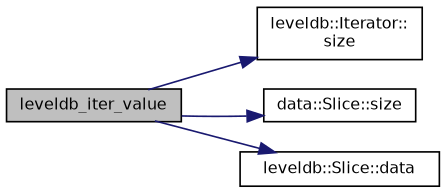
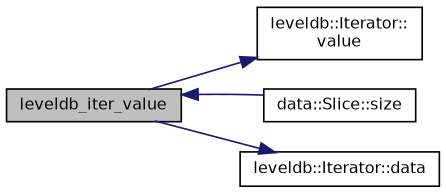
(340, 33) -> (340, 33)
(214, 116) -> (231, 94)
(340, 169) -> (340, 169)
